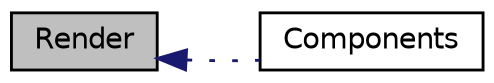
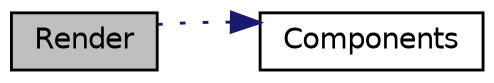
(223, 61) -> (194, 23)
